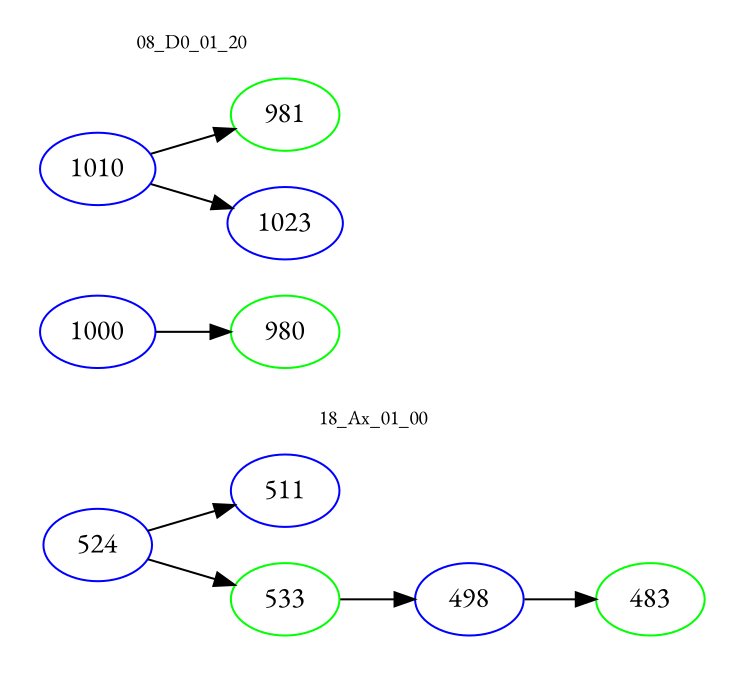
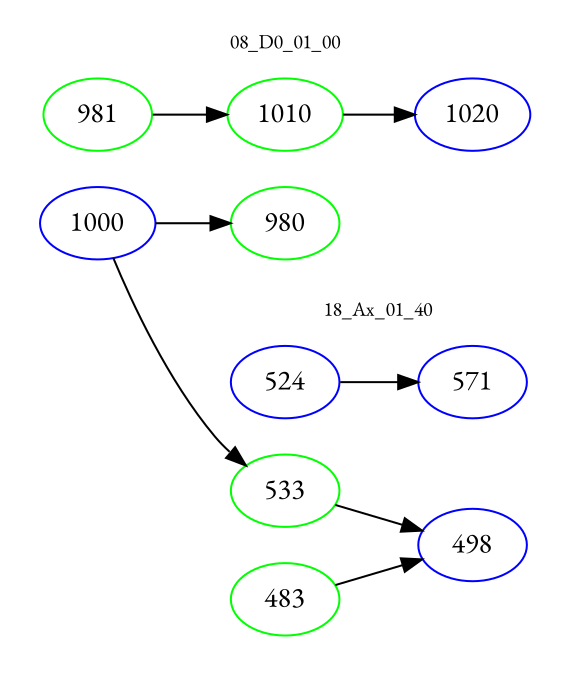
(191, 43) -> (285, 43)
(183, 144) -> (180, 115)
(98, 169) -> (285, 115)
(285, 223) -> (473, 115)
(374, 419) -> (379, 311)
(285, 491) -> (473, 382)
(181, 569) -> (163, 360)
(550, 599) -> (369, 575)
